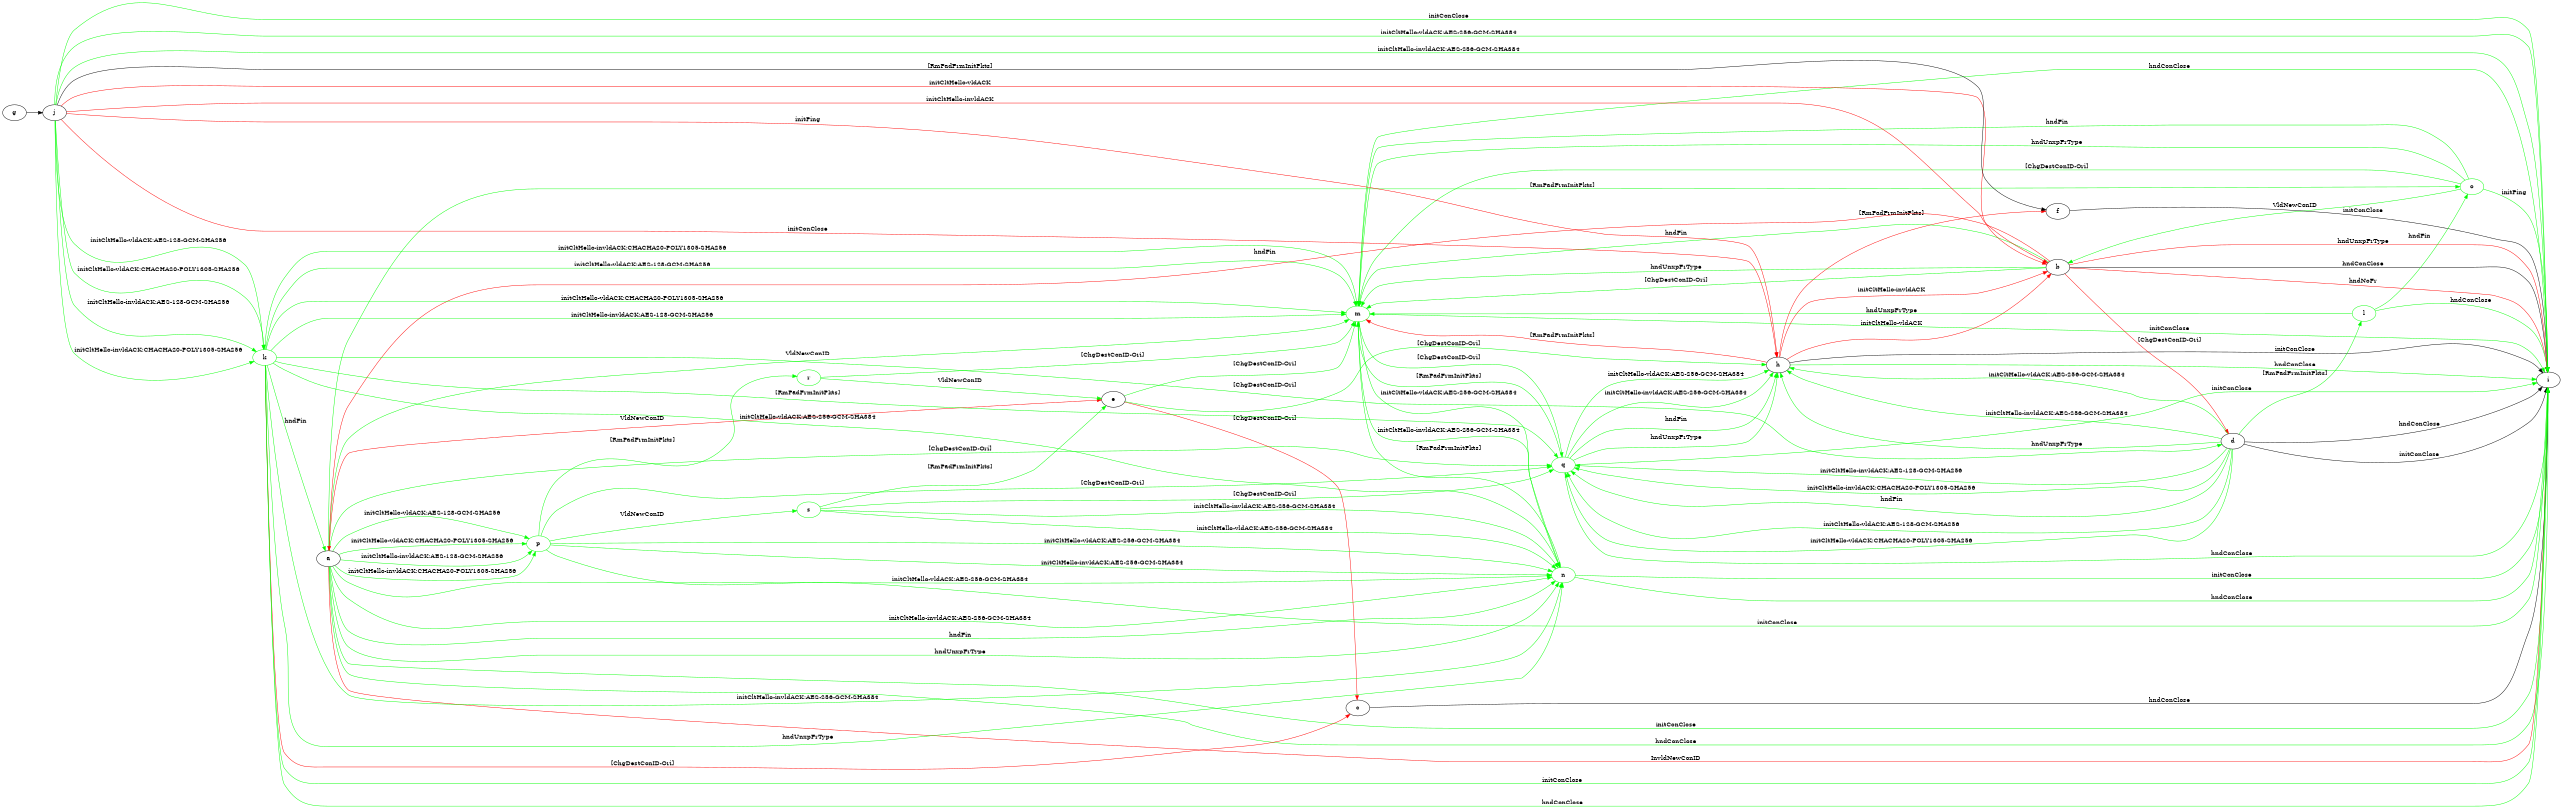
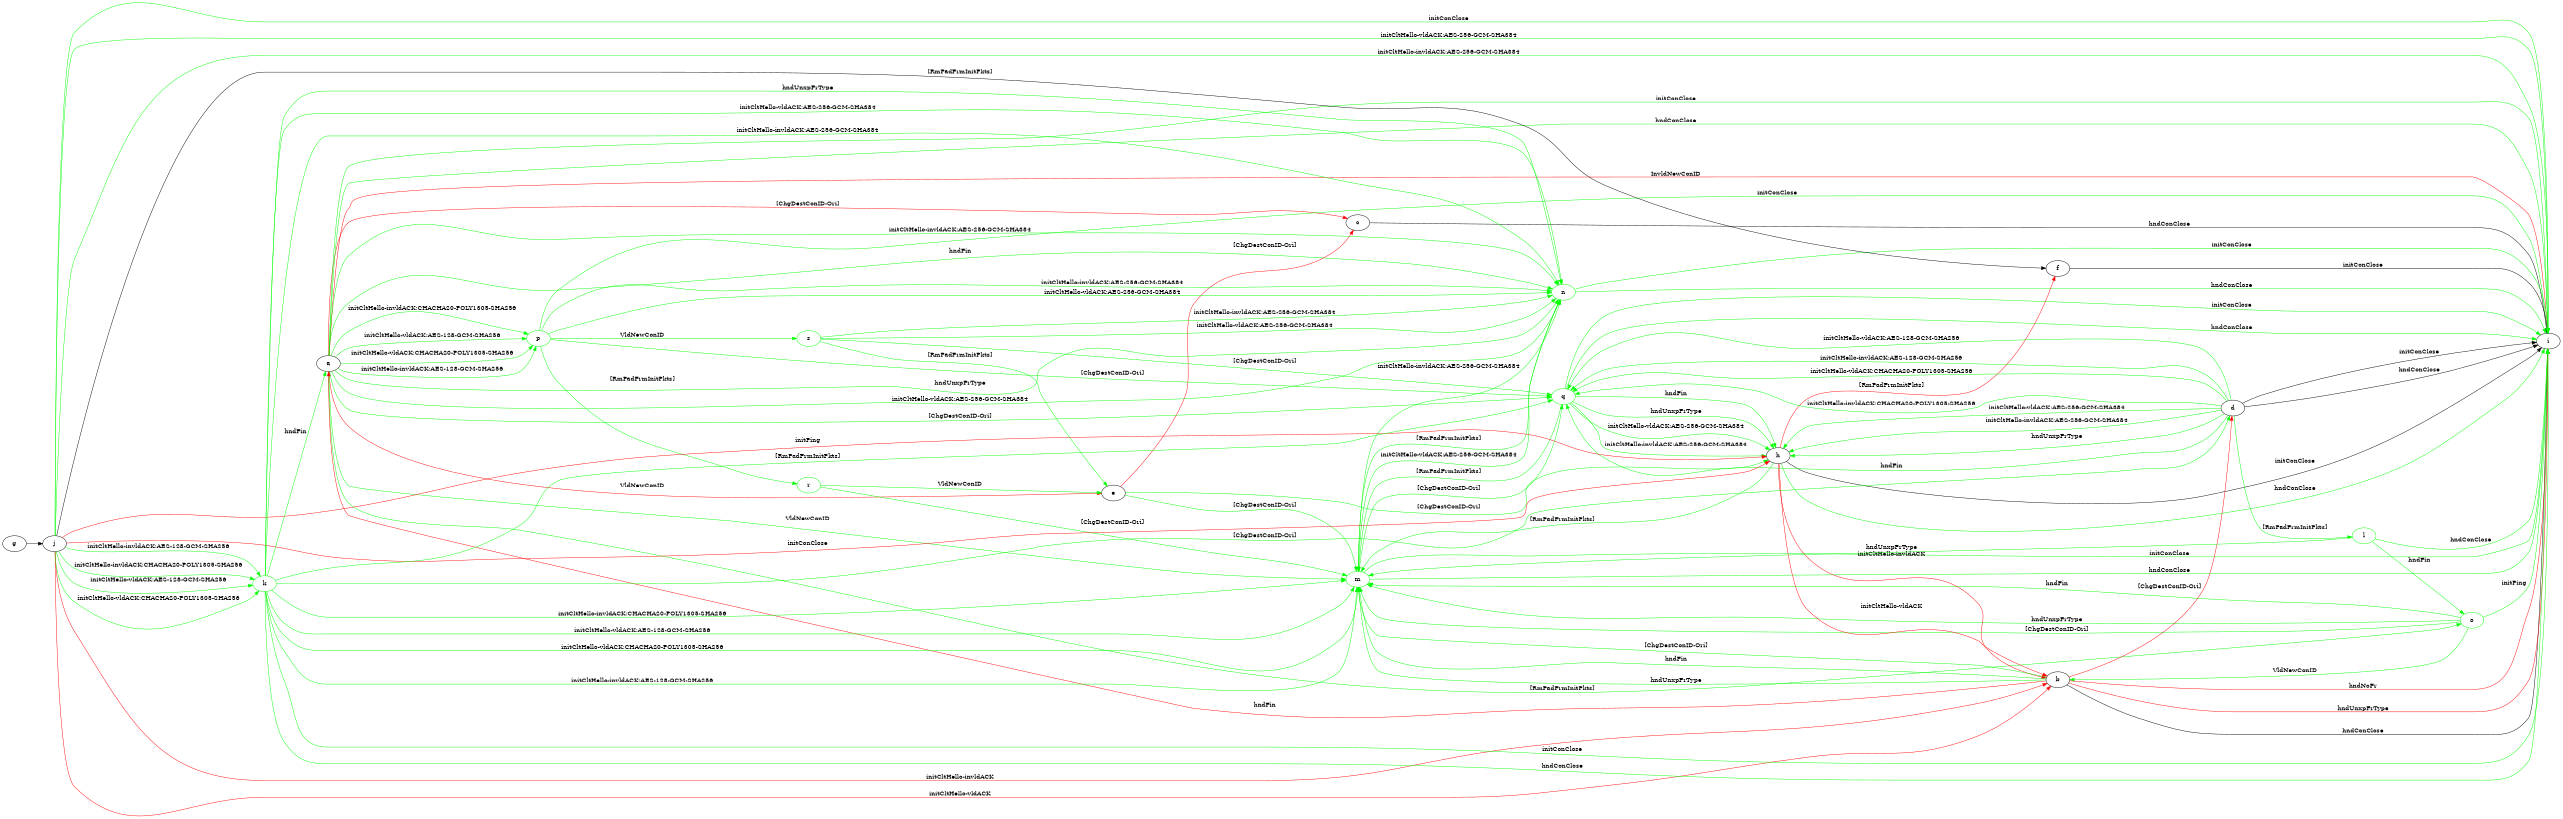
(1568, 343) -> (1571, 524)
(622, 767) -> (777, 207)
